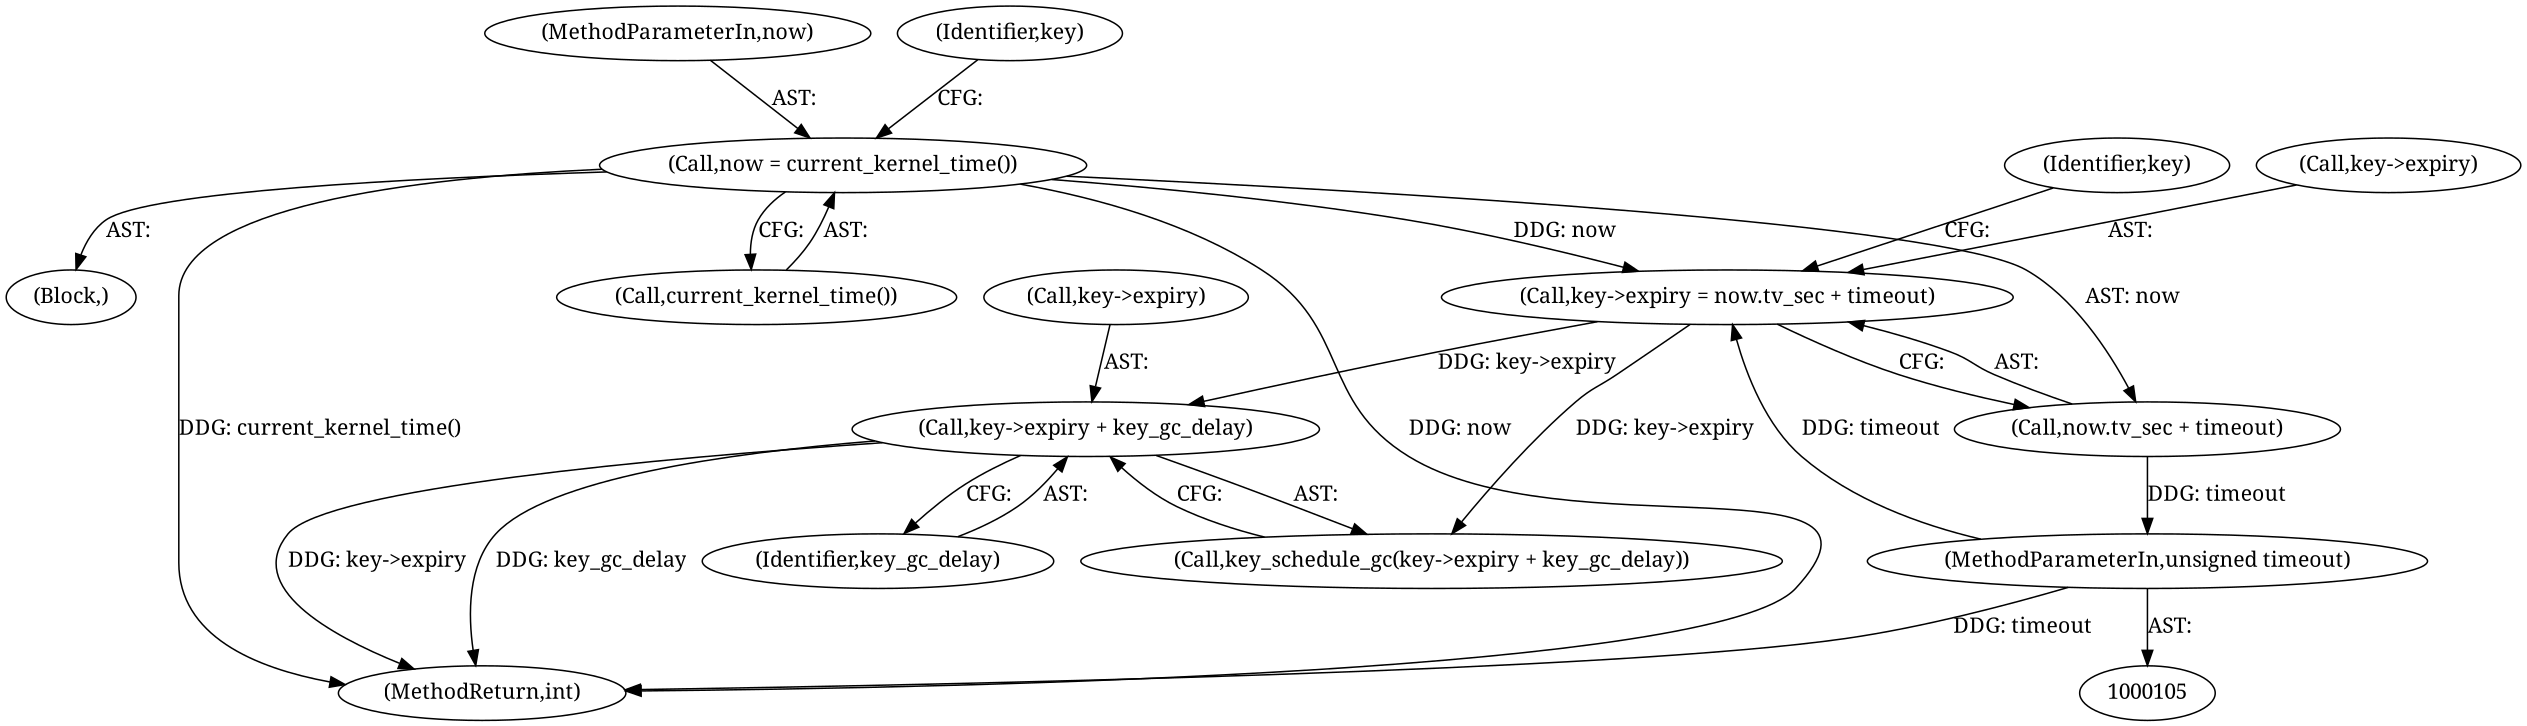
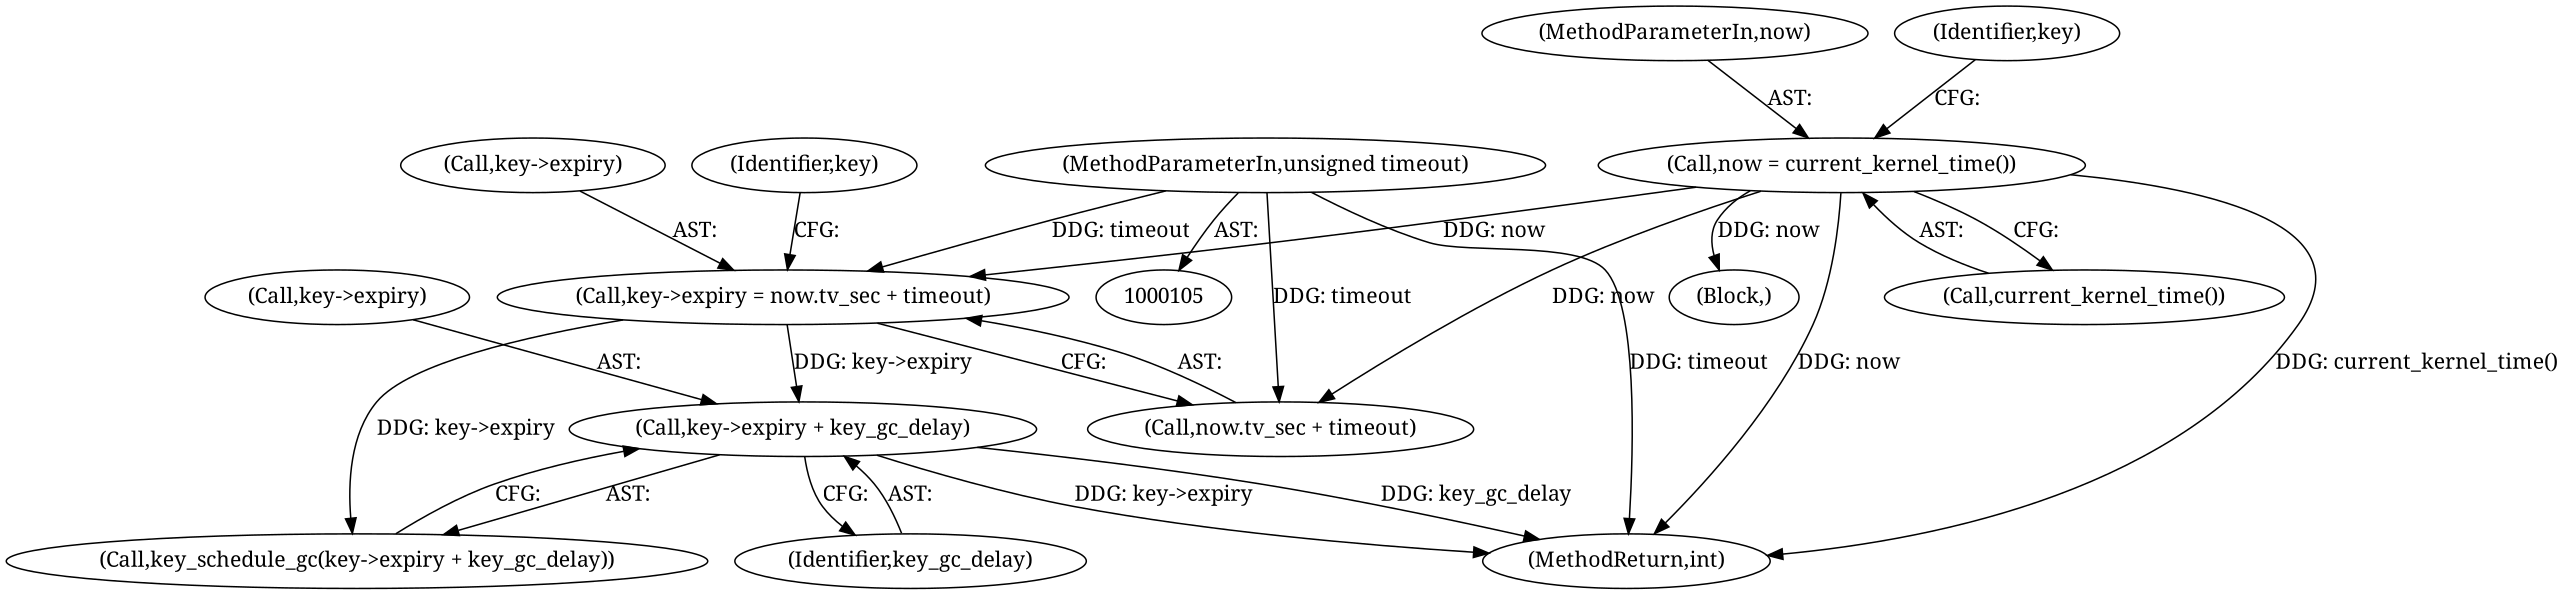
(132, 231) -> (1769, 231)
(2133, 297) -> (1604, 297)
(2147, 488) -> (1273, 290)
